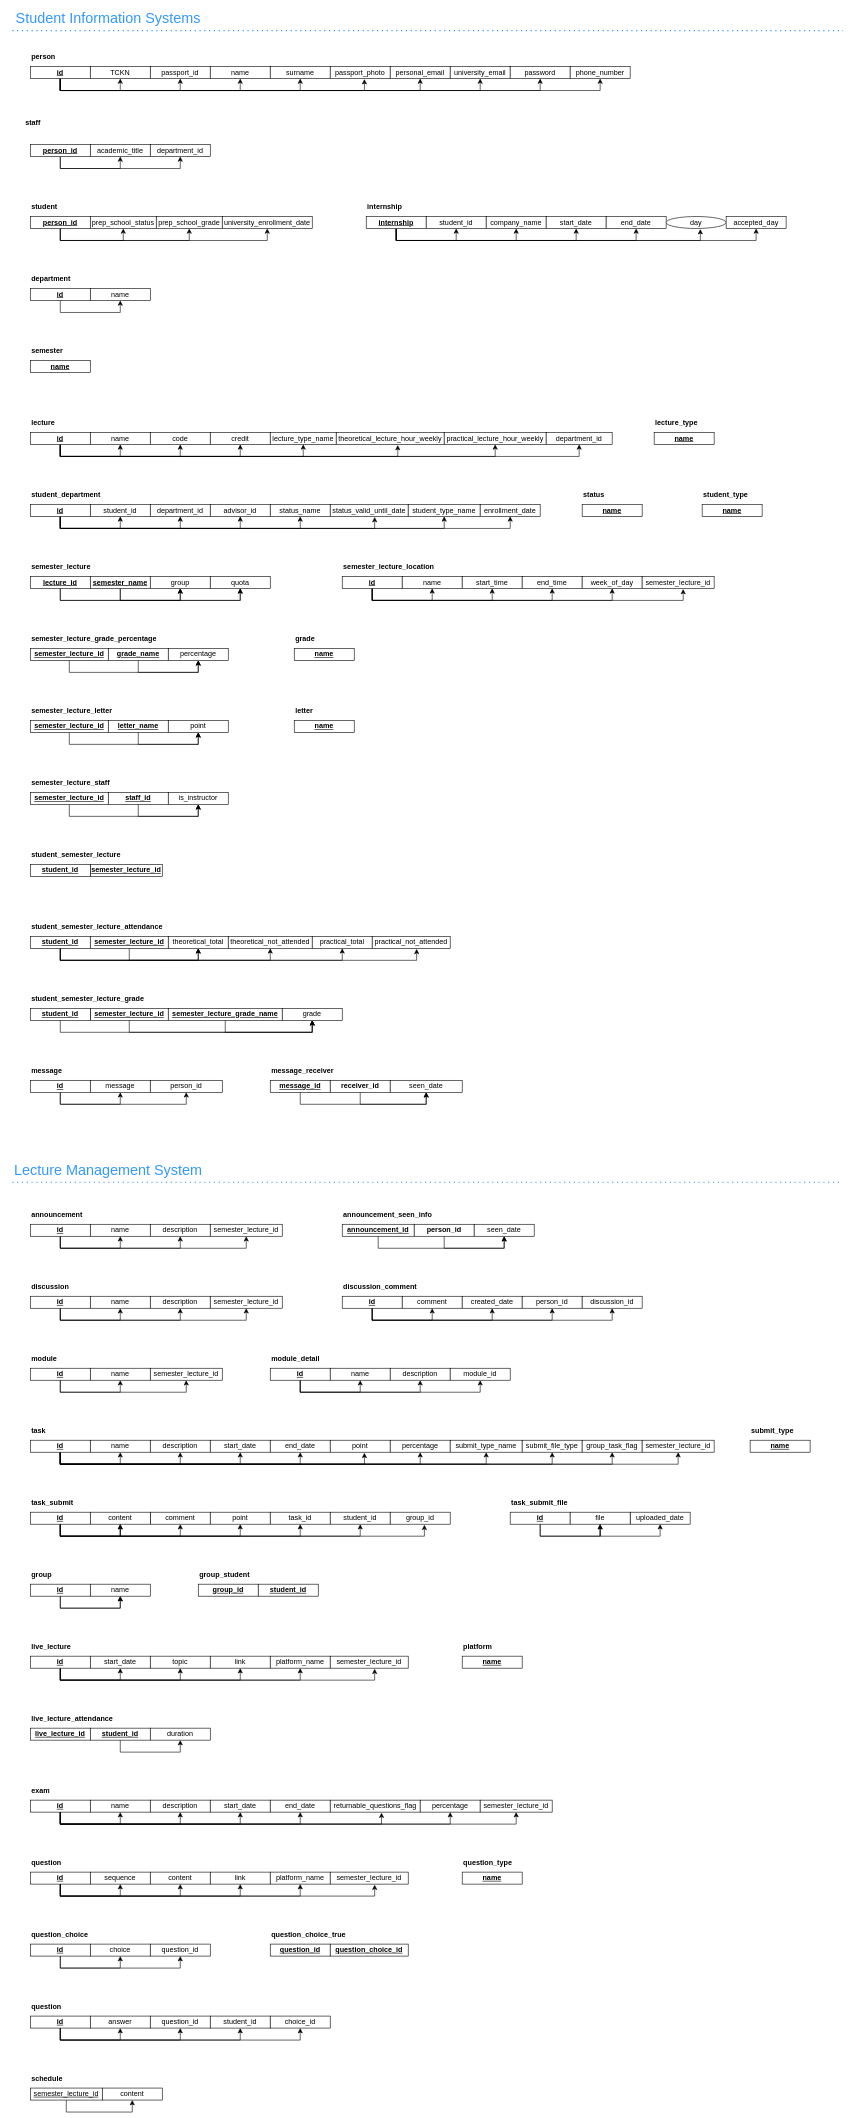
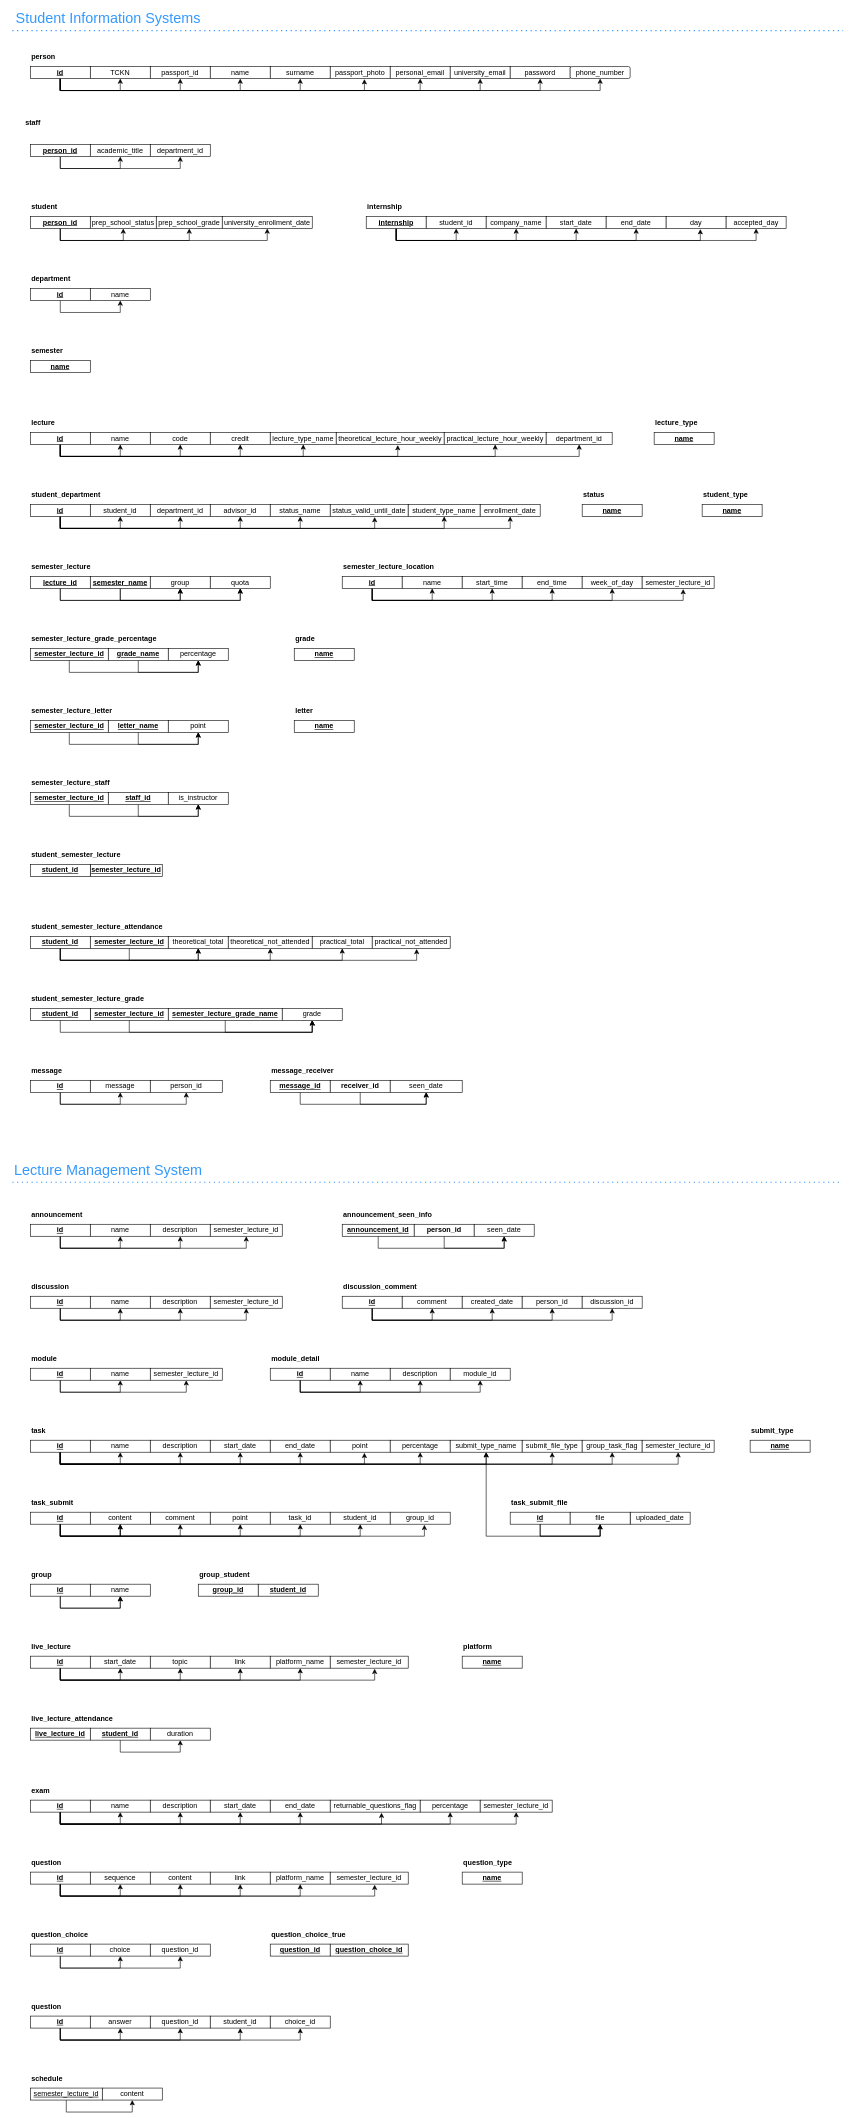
(600, 72) -> (600, 72)
(696, 222) -> (696, 222)
(660, 1529) -> (486, 1527)
